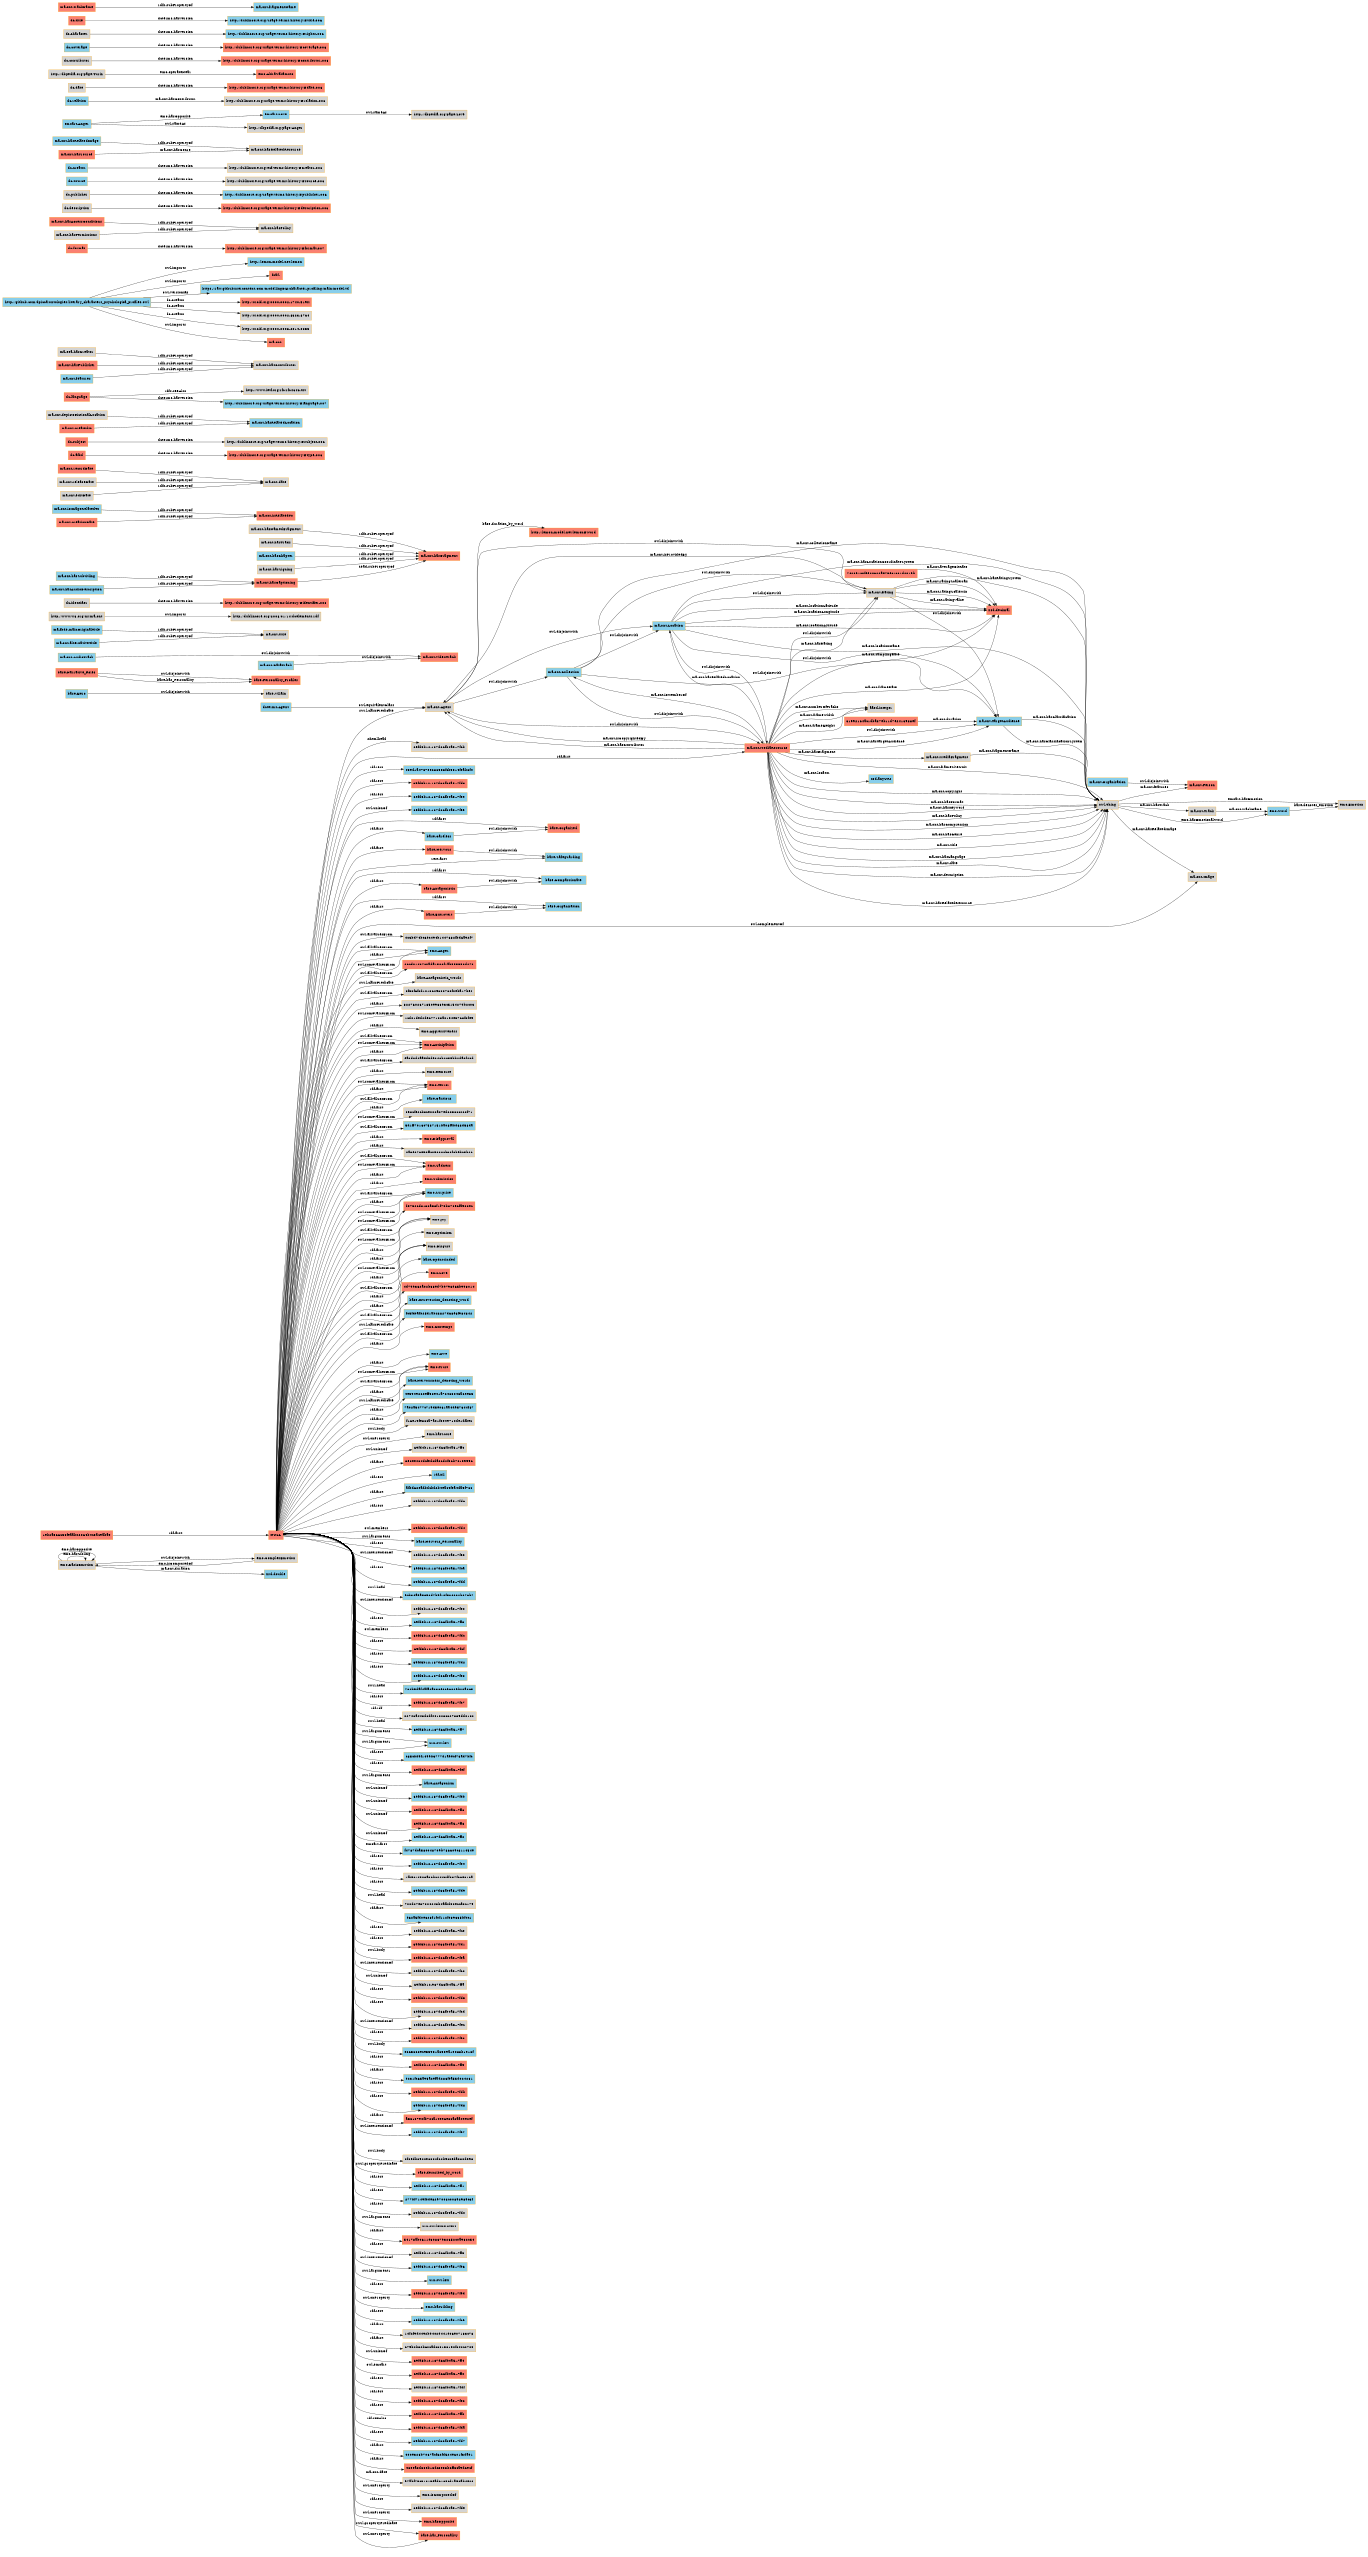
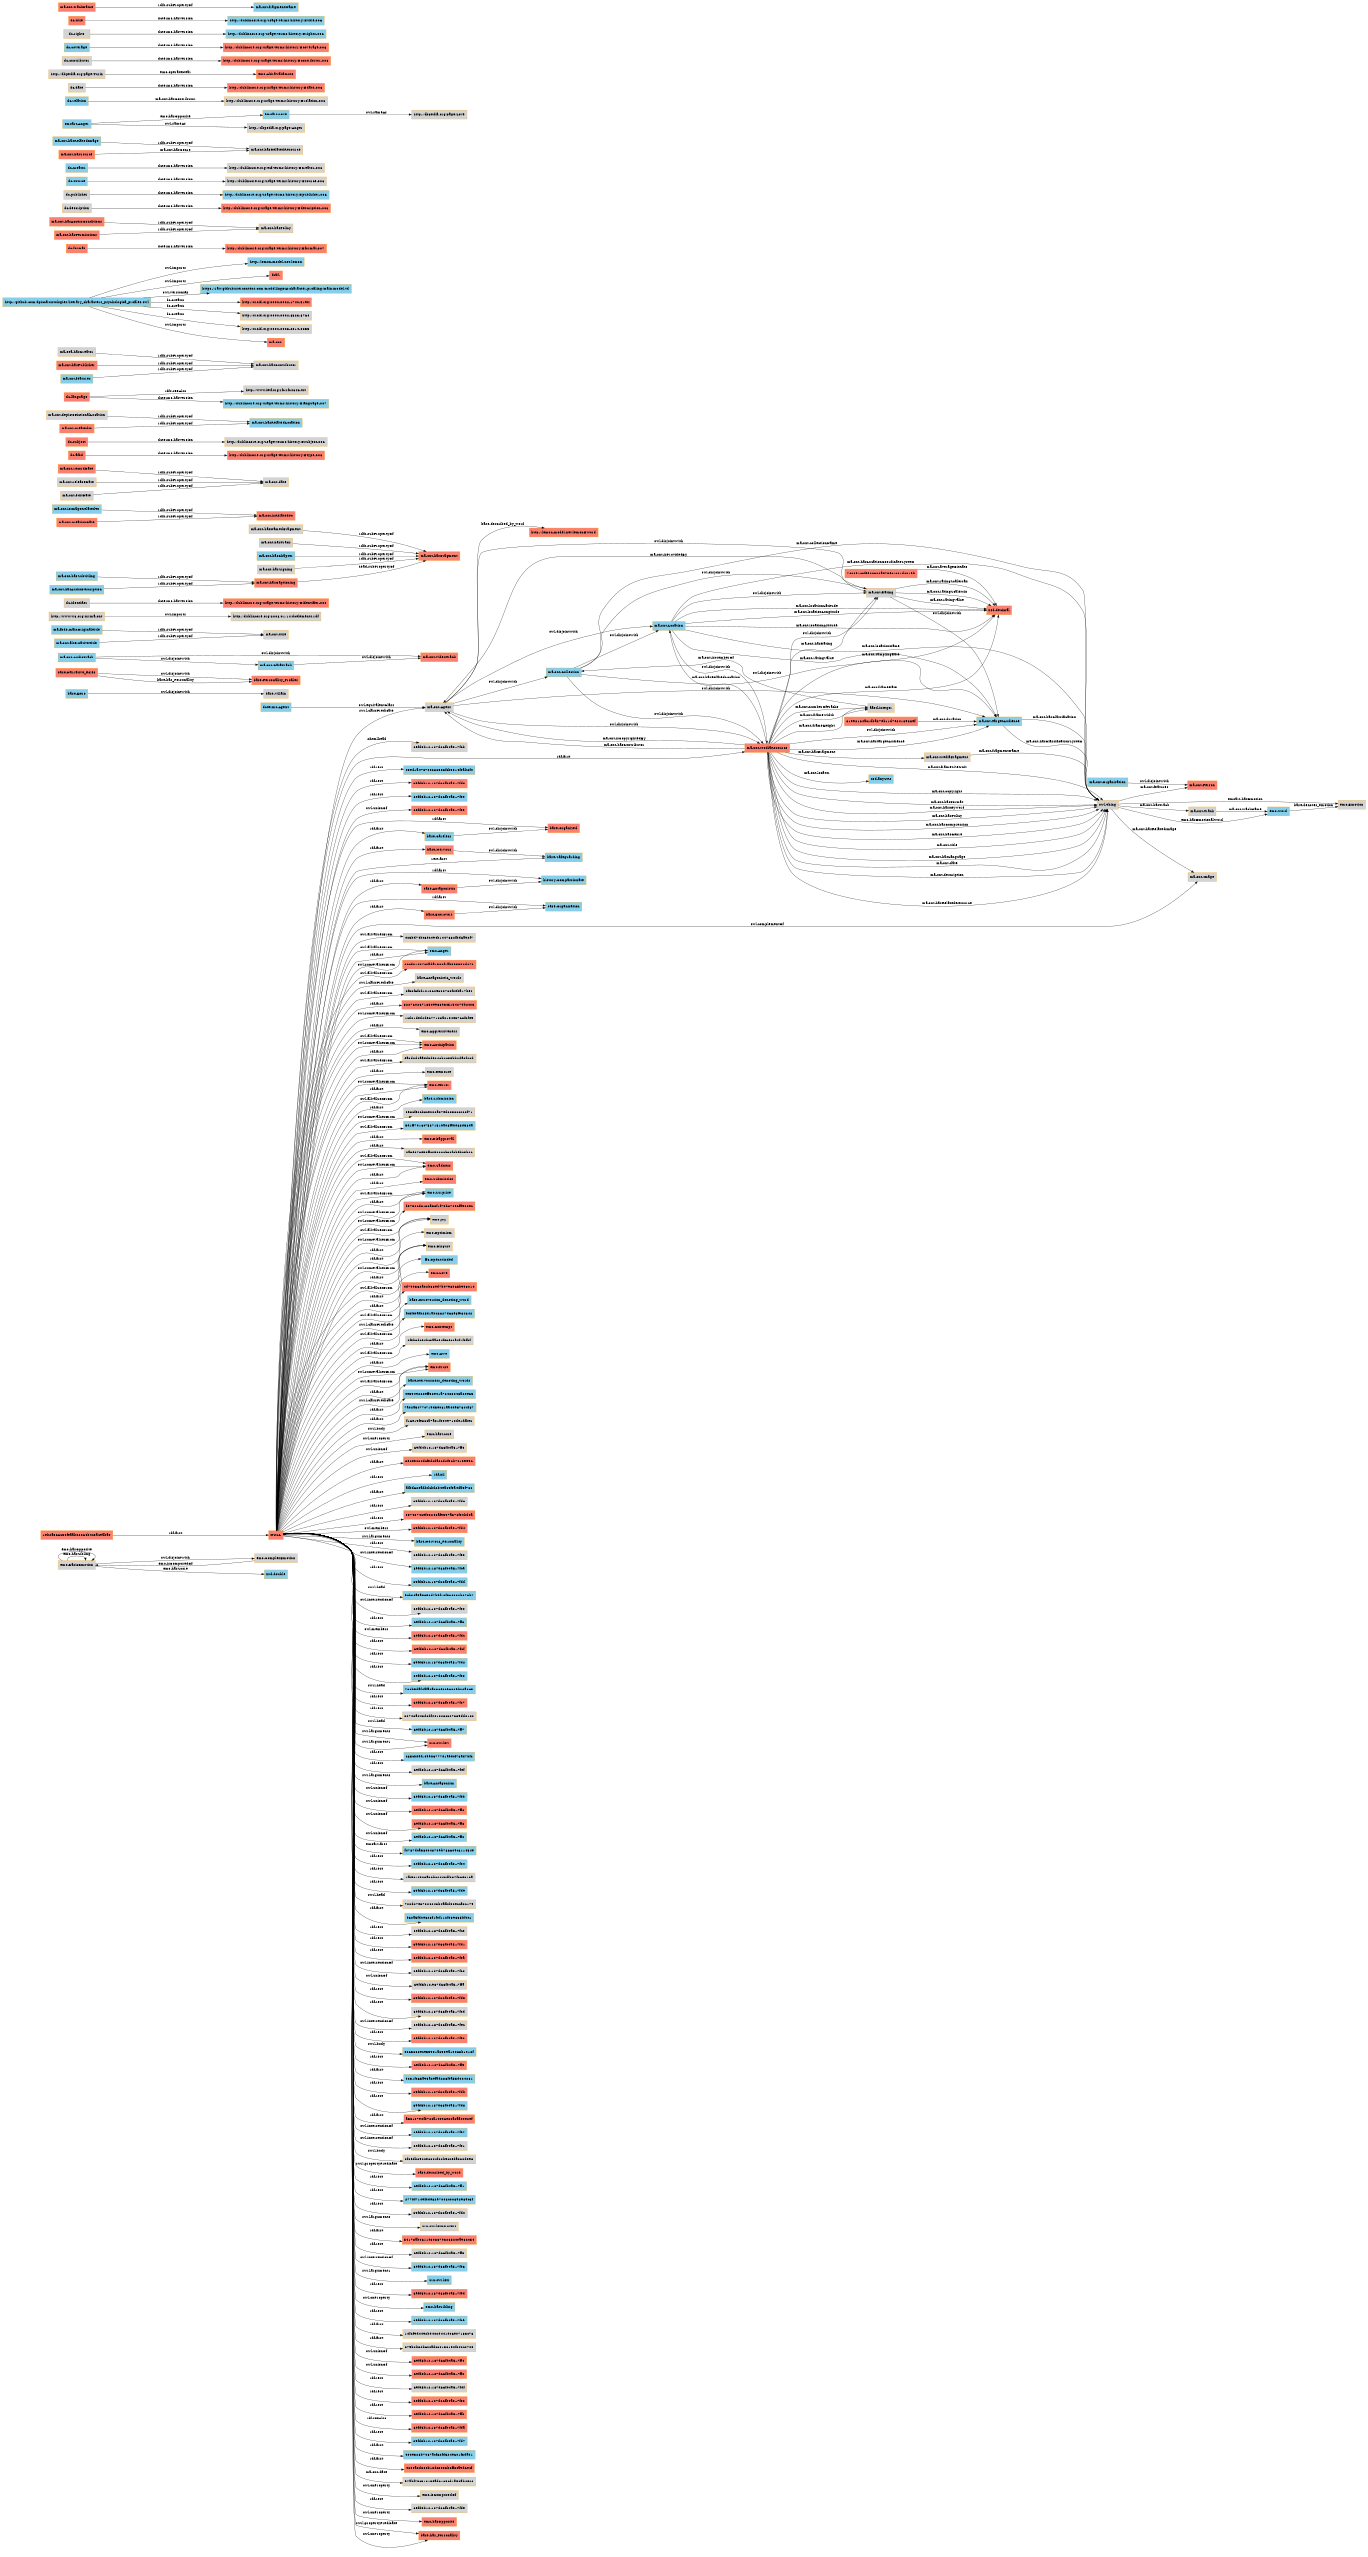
(77, 34) -> (77, 34)
(77, 235) -> (77, 235)
(503, 524) -> (503, 524)
(1070, 619) -> none
(817, 658) -> (817, 658)
none -> (176, 661)
none -> (719, 691)
(676, 701) -> (732, 661)
(439, 810) -> (439, 810)
(564, 880) -> (564, 880)
(439, 1005) -> (439, 1005)
(439, 1099) -> (439, 1099)
(439, 1260) -> (439, 1260)
none -> (439, 1340)
none -> (439, 1515)
(176, 1569) -> (176, 1569)
(377, 1709) -> (377, 1709)
(439, 1743) -> (439, 1743)
(439, 1770) -> (439, 1770)
(377, 1950) -> (377, 1950)
none -> (439, 2146)
(377, 2365) -> (377, 2365)
